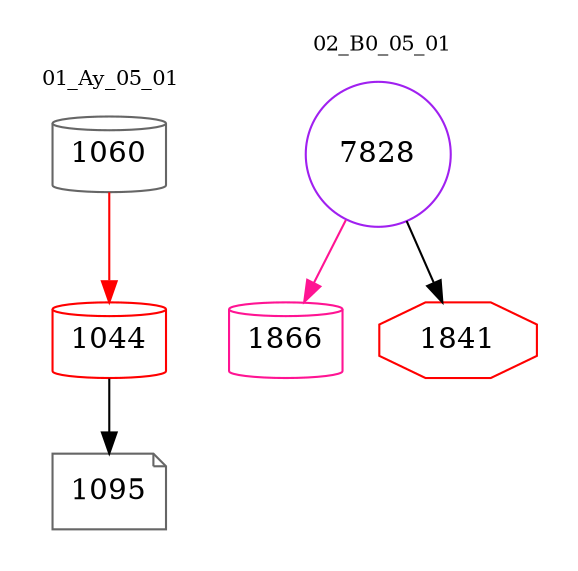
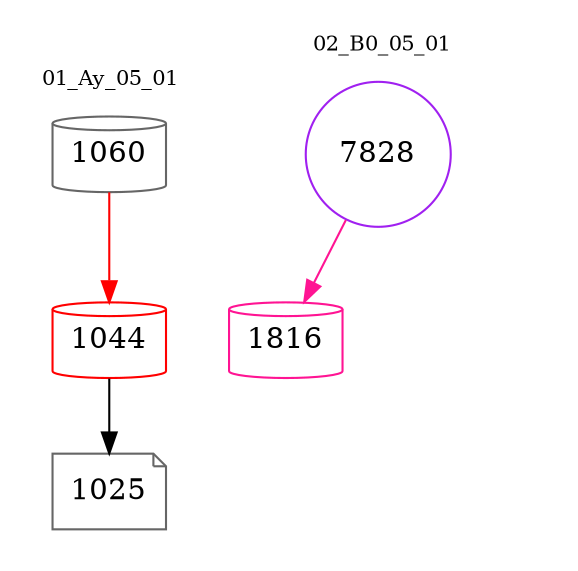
(286, 340) -> (286, 340)
(458, 340) -> none
(109, 491) -> (109, 491)
